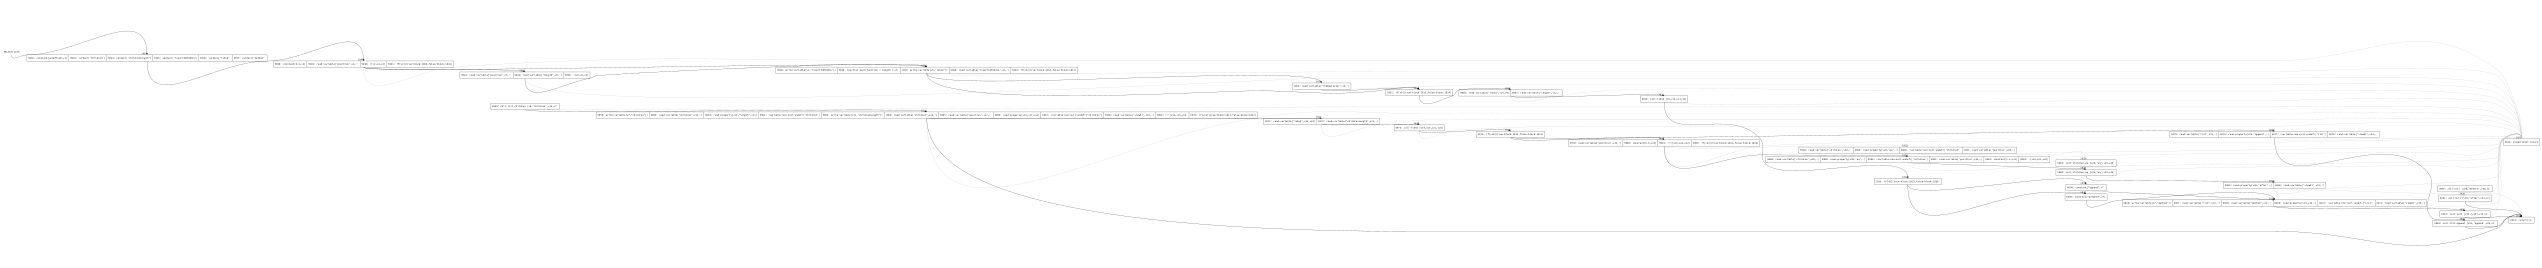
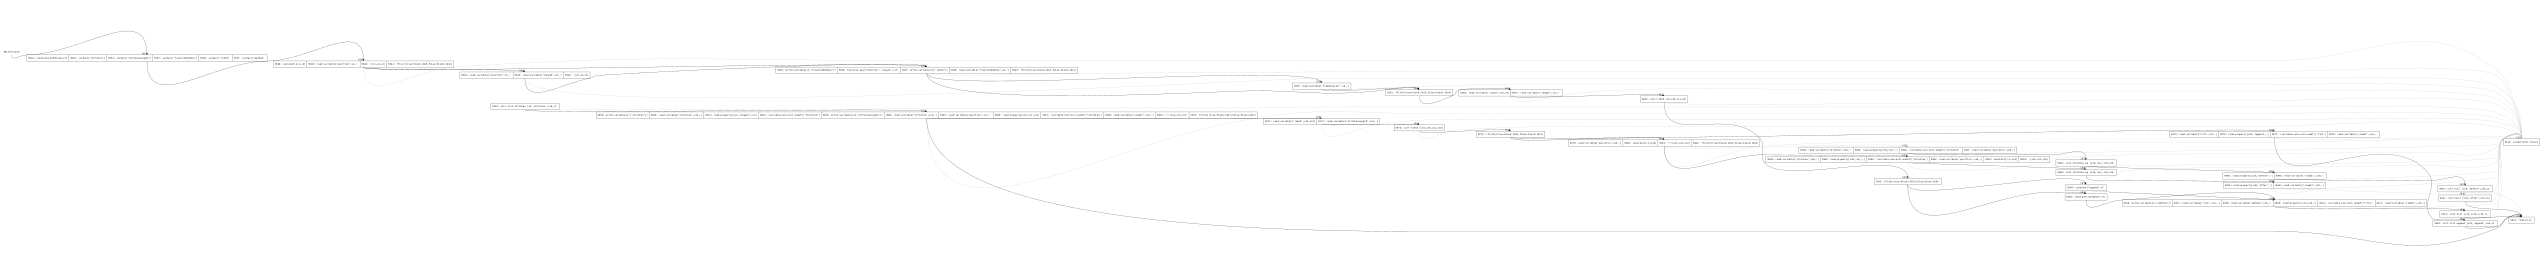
(1999, 155) -> (1999, 155)
none -> (2274, 176)
